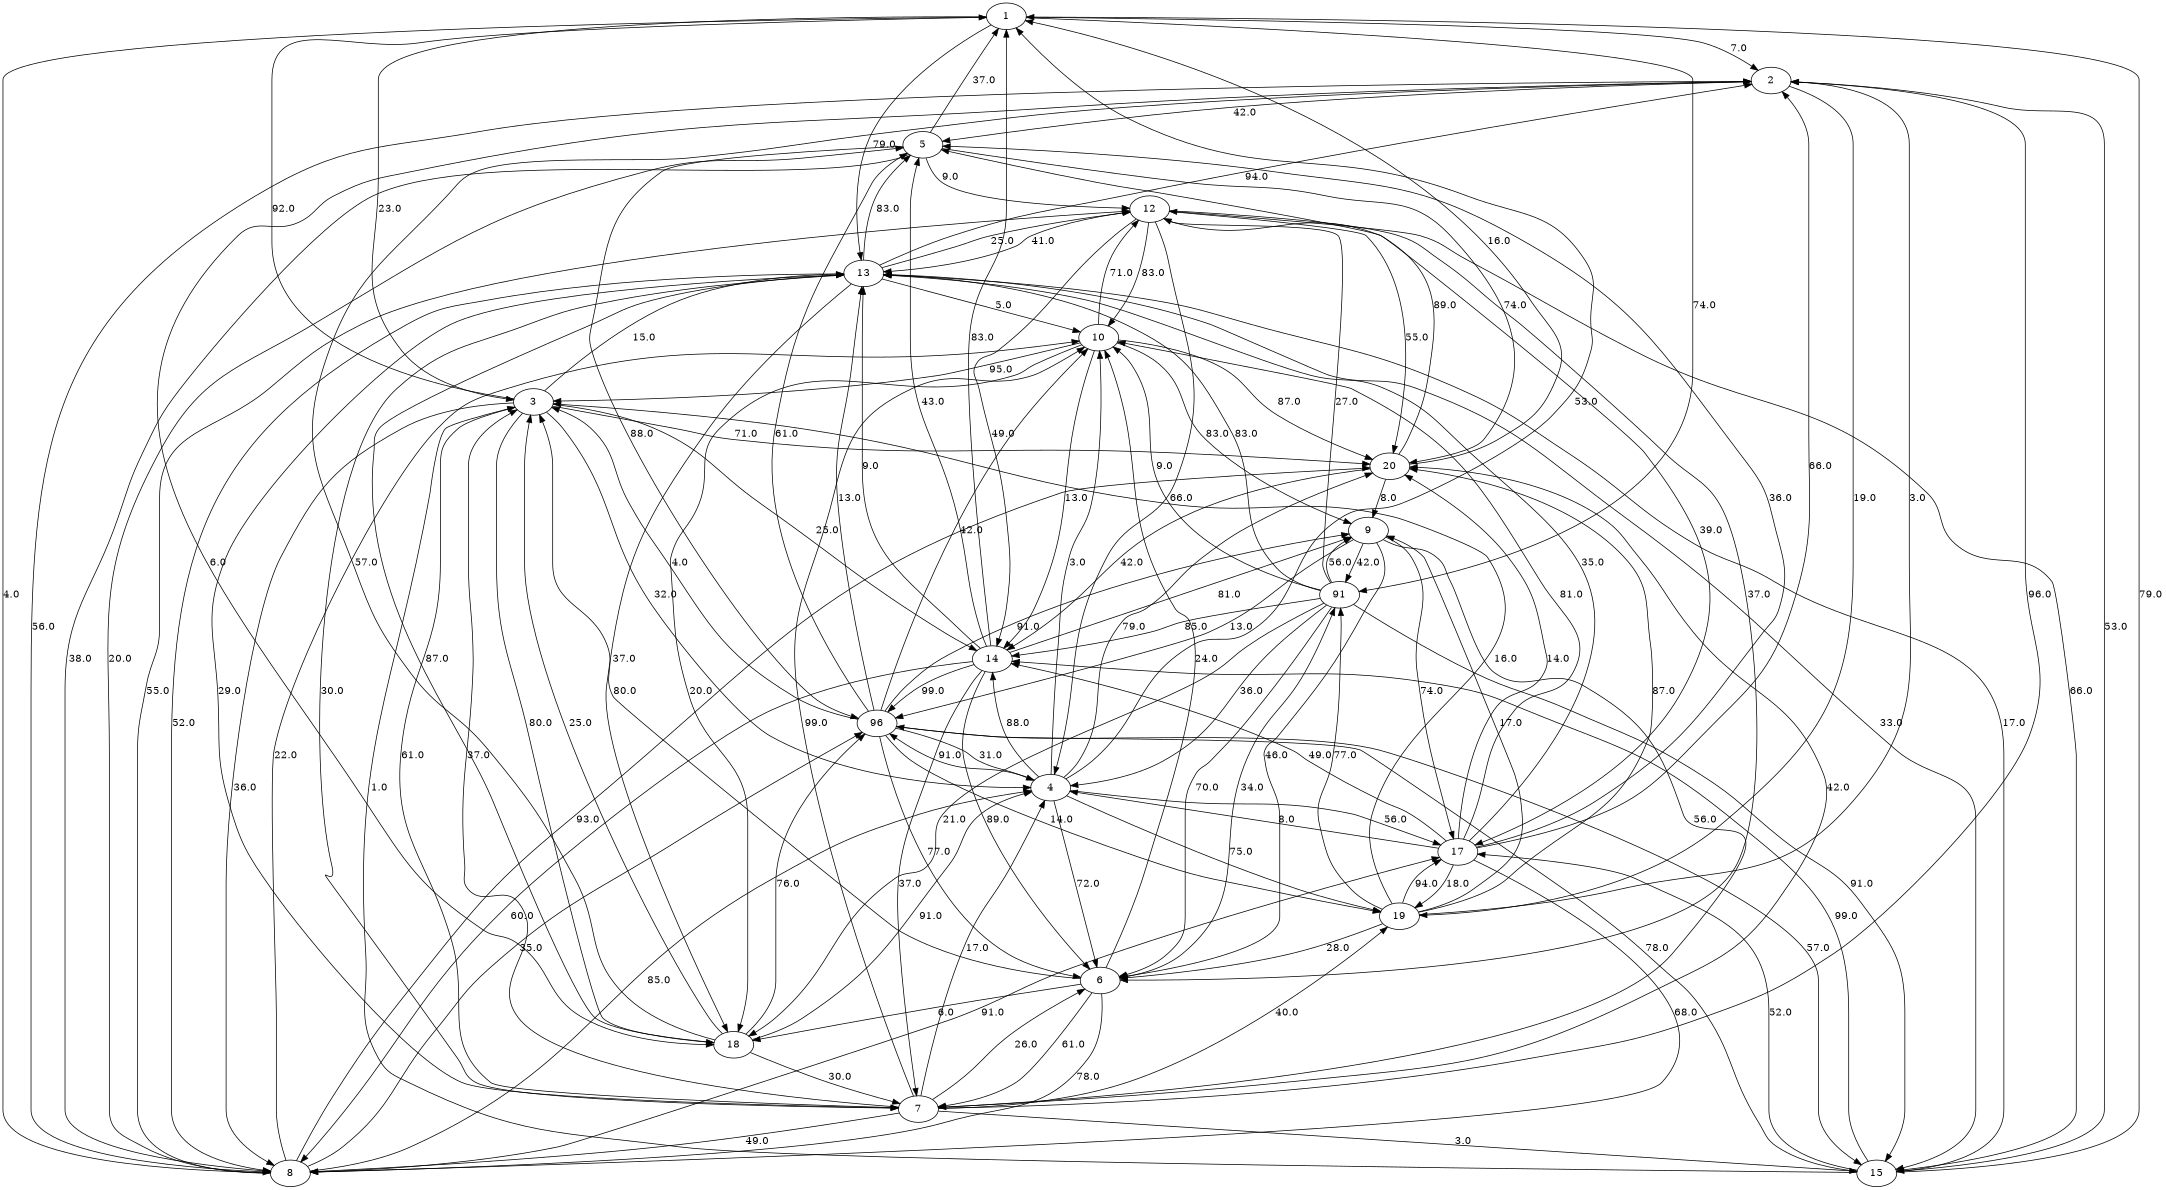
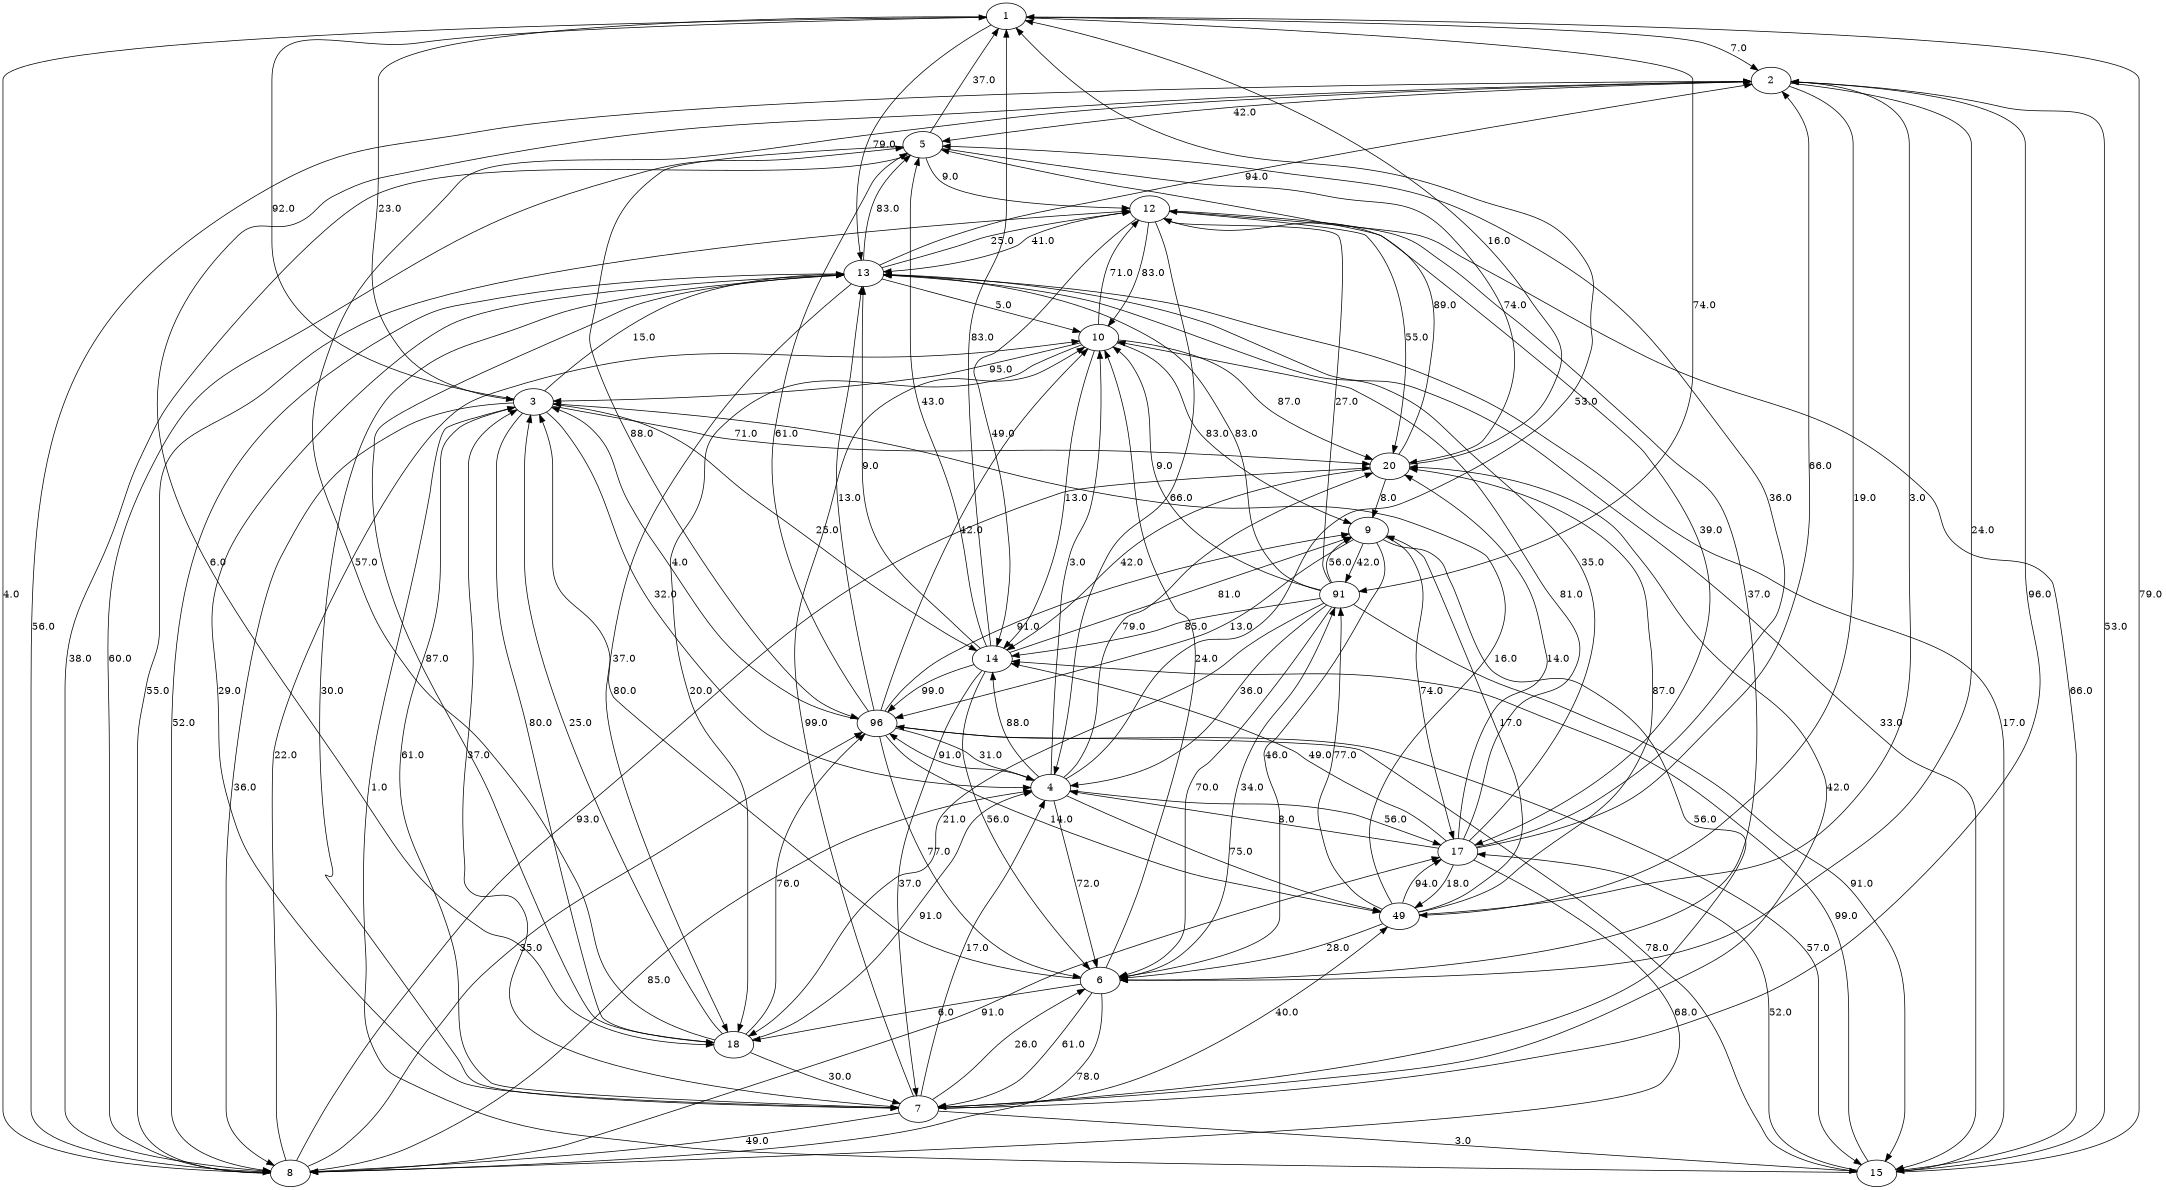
(120, 659) -> (120, 659)
none -> (1922, 786)
(998, 820) -> (998, 820)
(589, 836) -> none
(1399, 916) -> (1399, 916)
